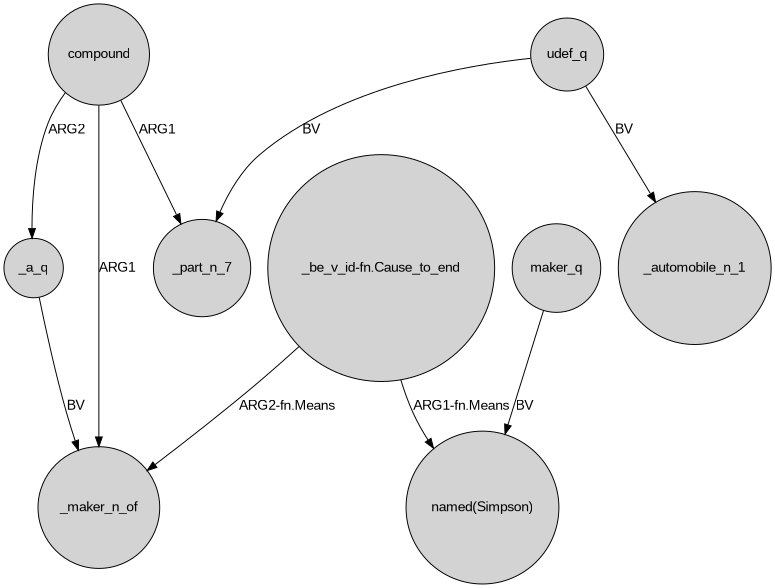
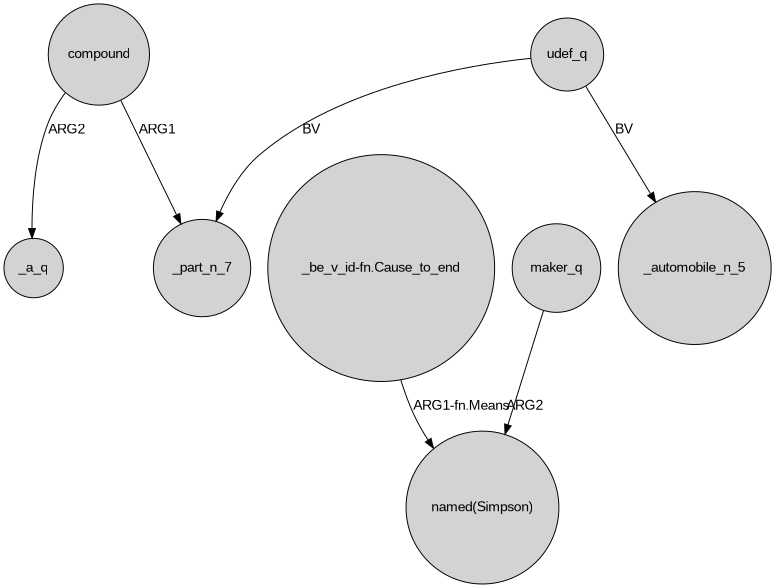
(695, 268) -> (695, 268)
(525, 406) -> (525, 406)
(99, 508) -> none
